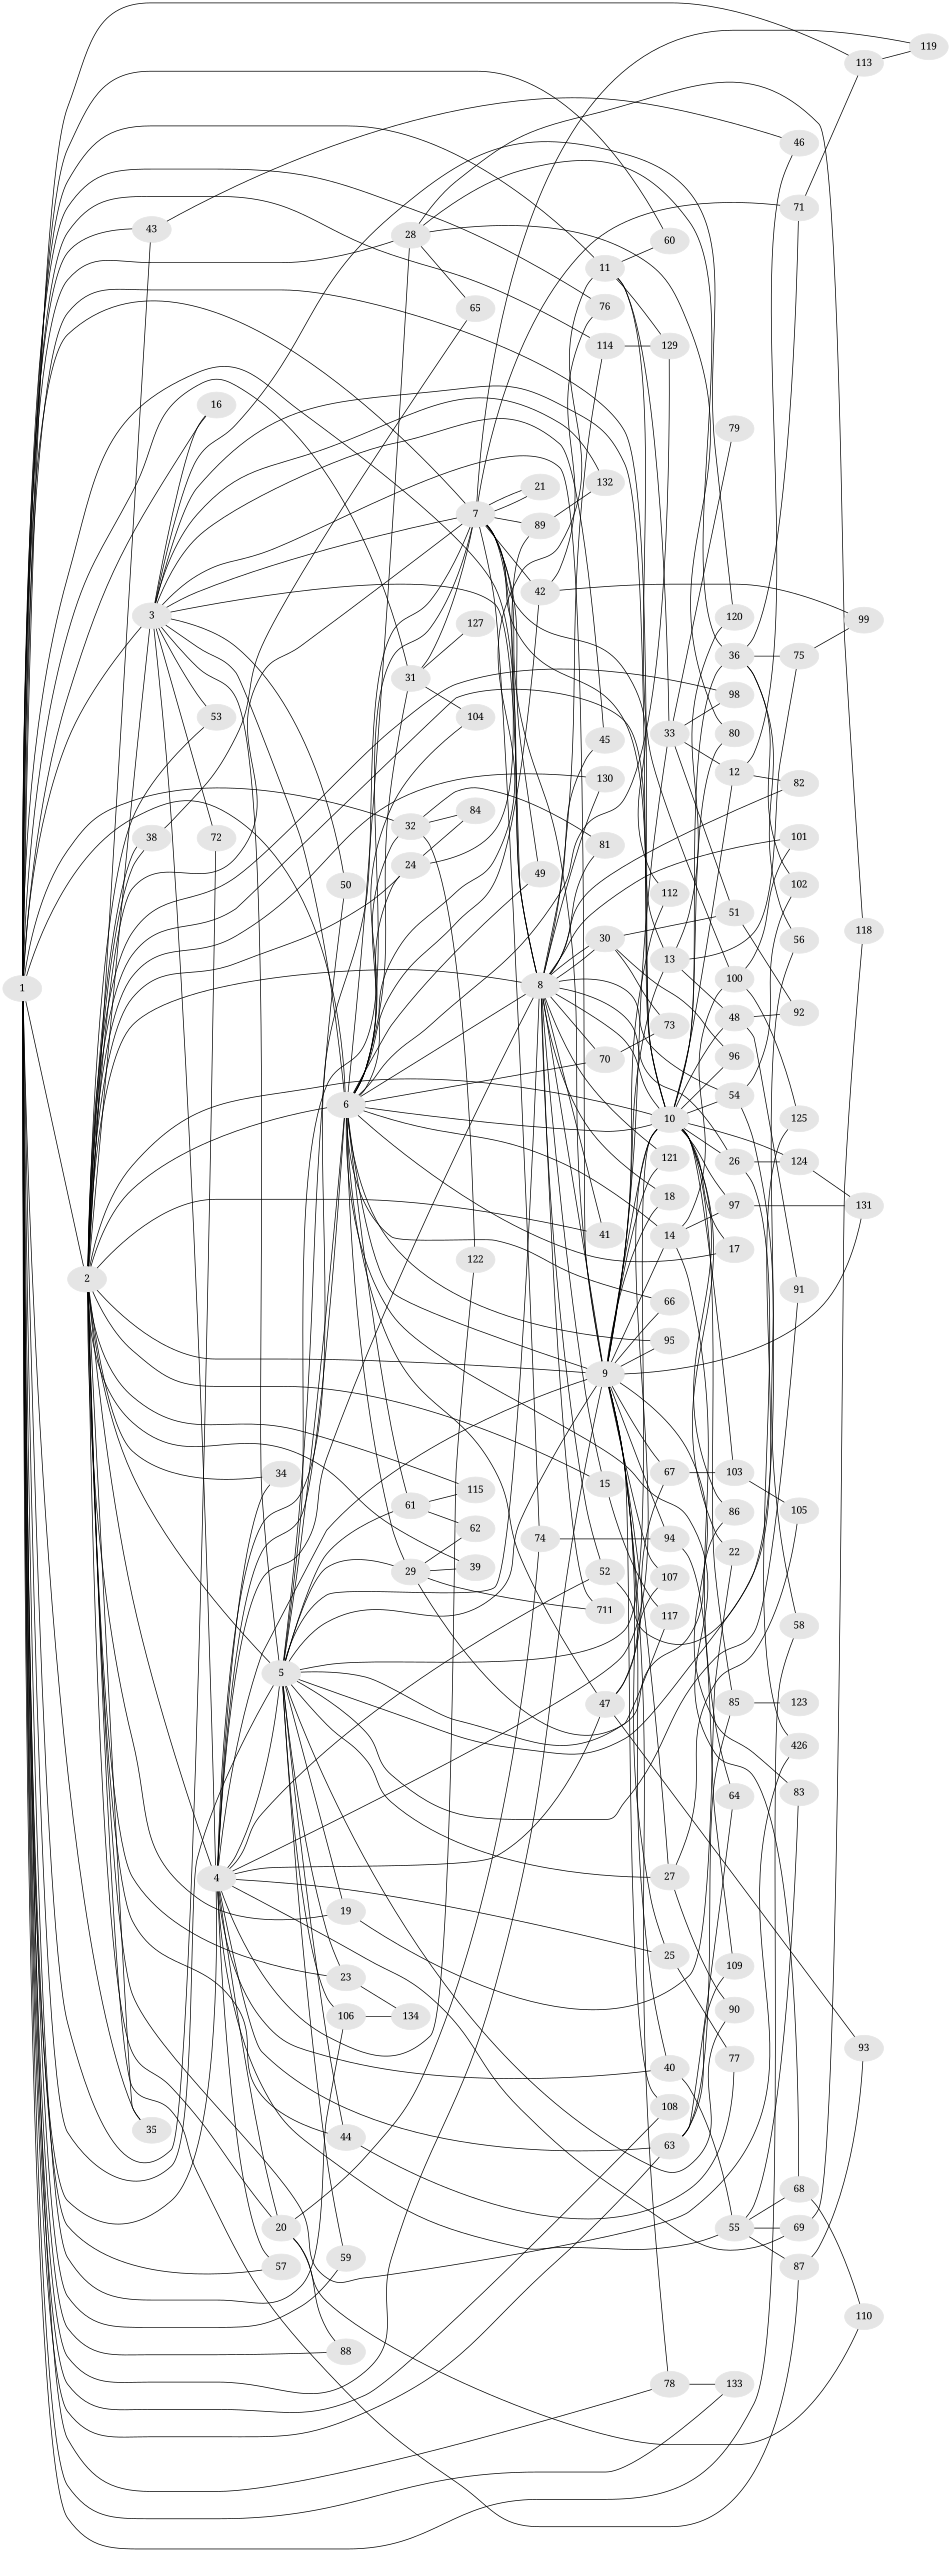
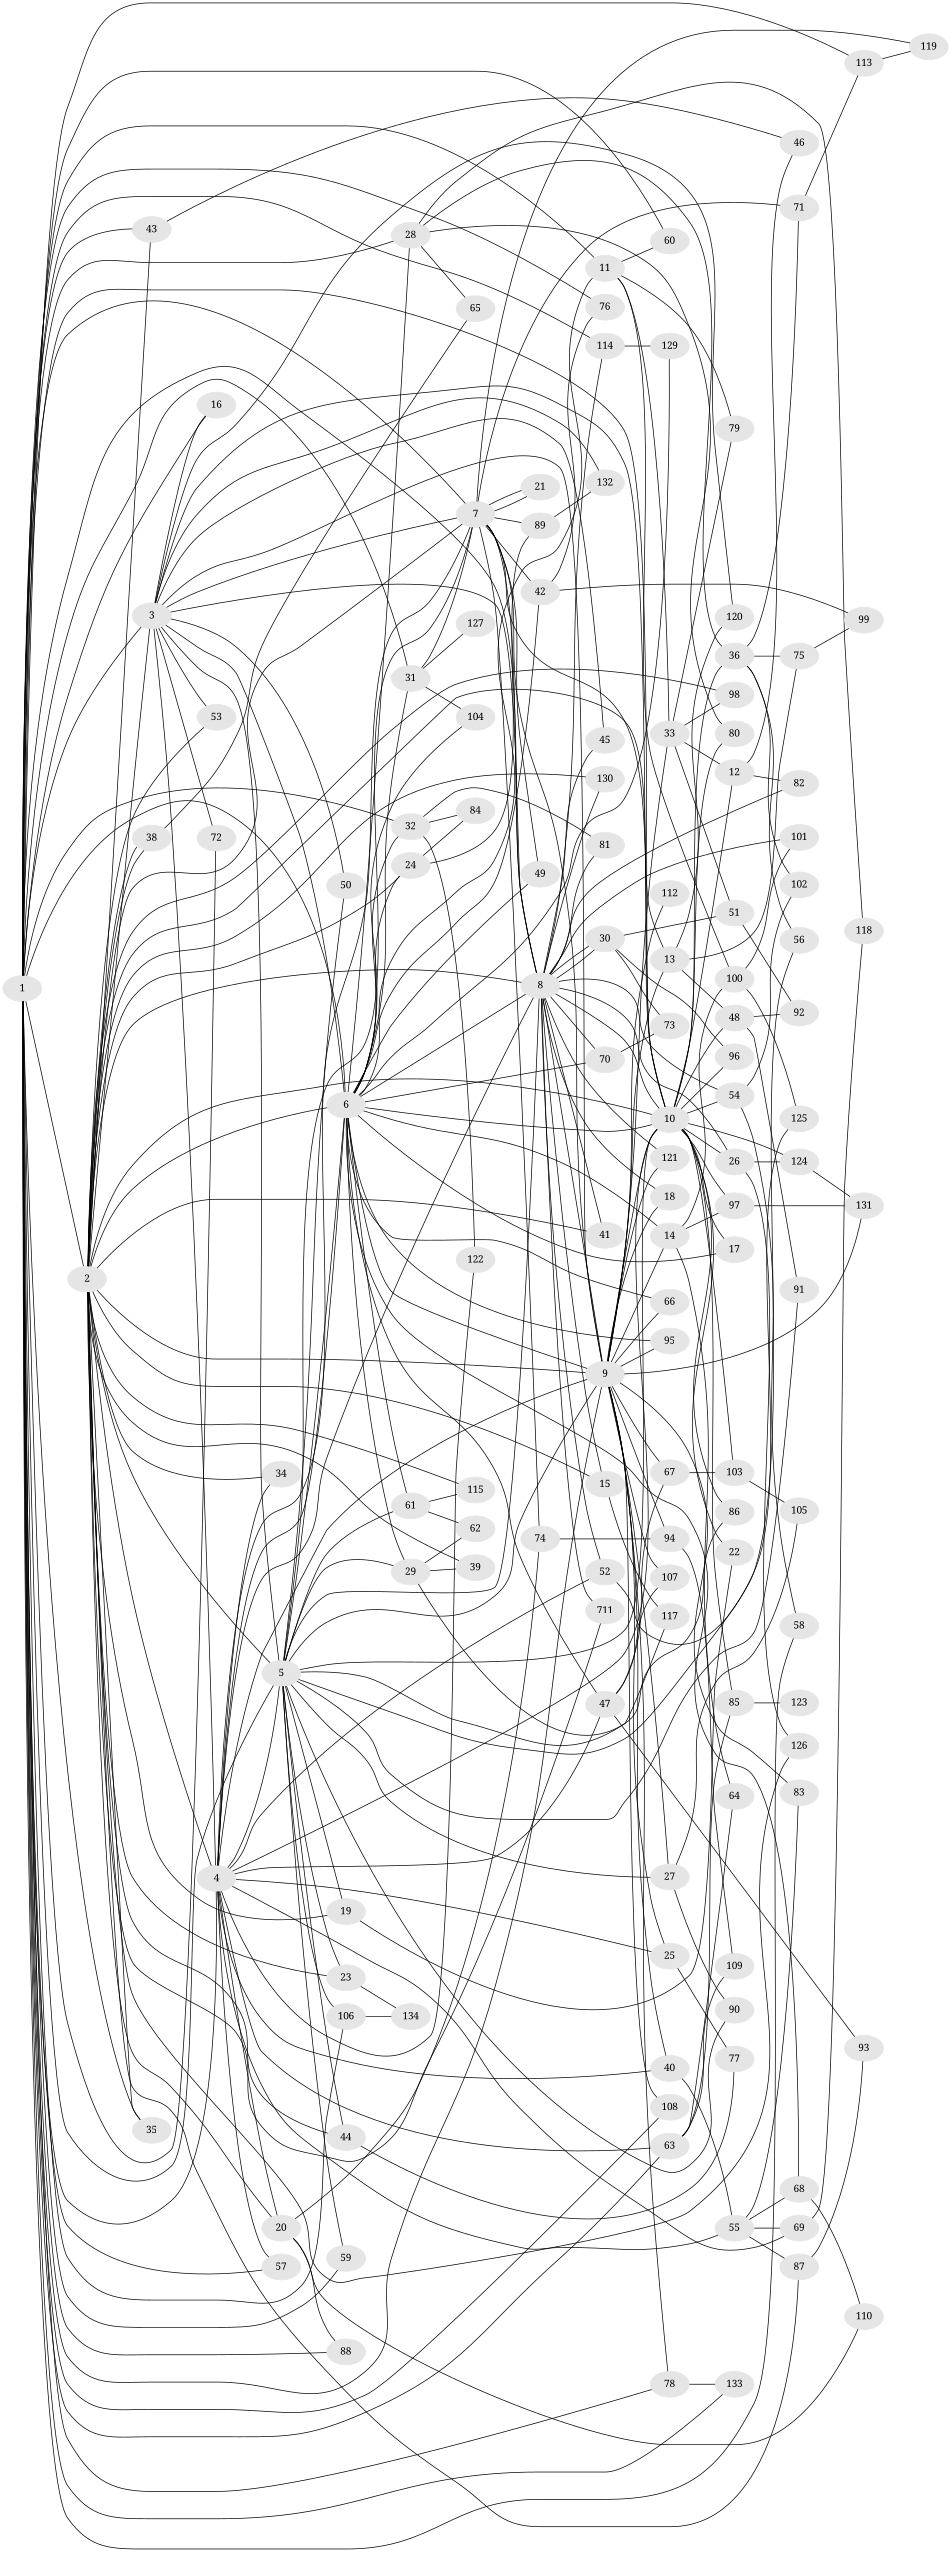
(639, 306) -> (699, 340)
(619, 664) -> none
(506, 1597) -> (206, 2010)
(799, 1746) -> (799, 1746)
